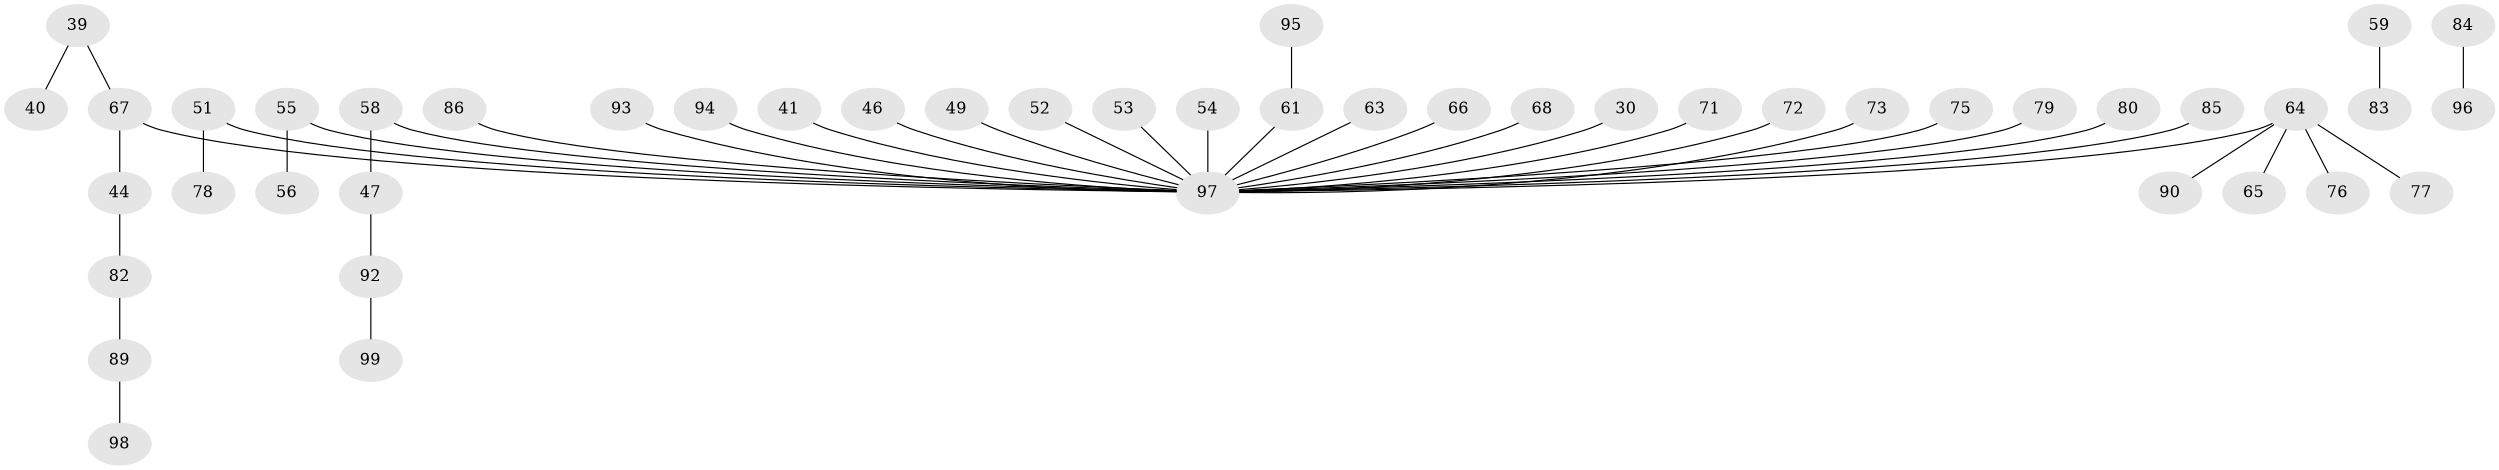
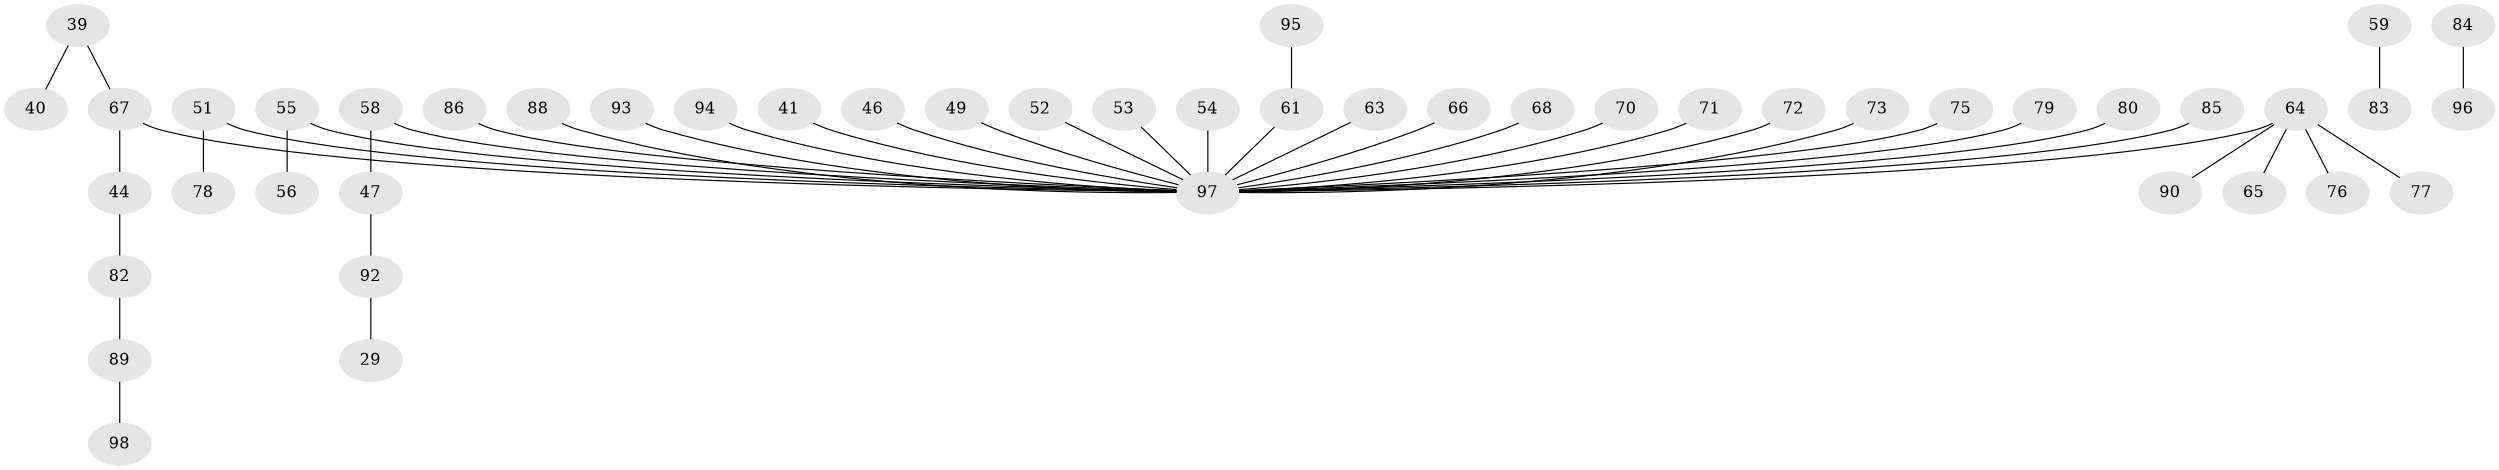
none -> (538, 109)
(1626, 109) -> (1626, 109)
(371, 360) -> (371, 360)
